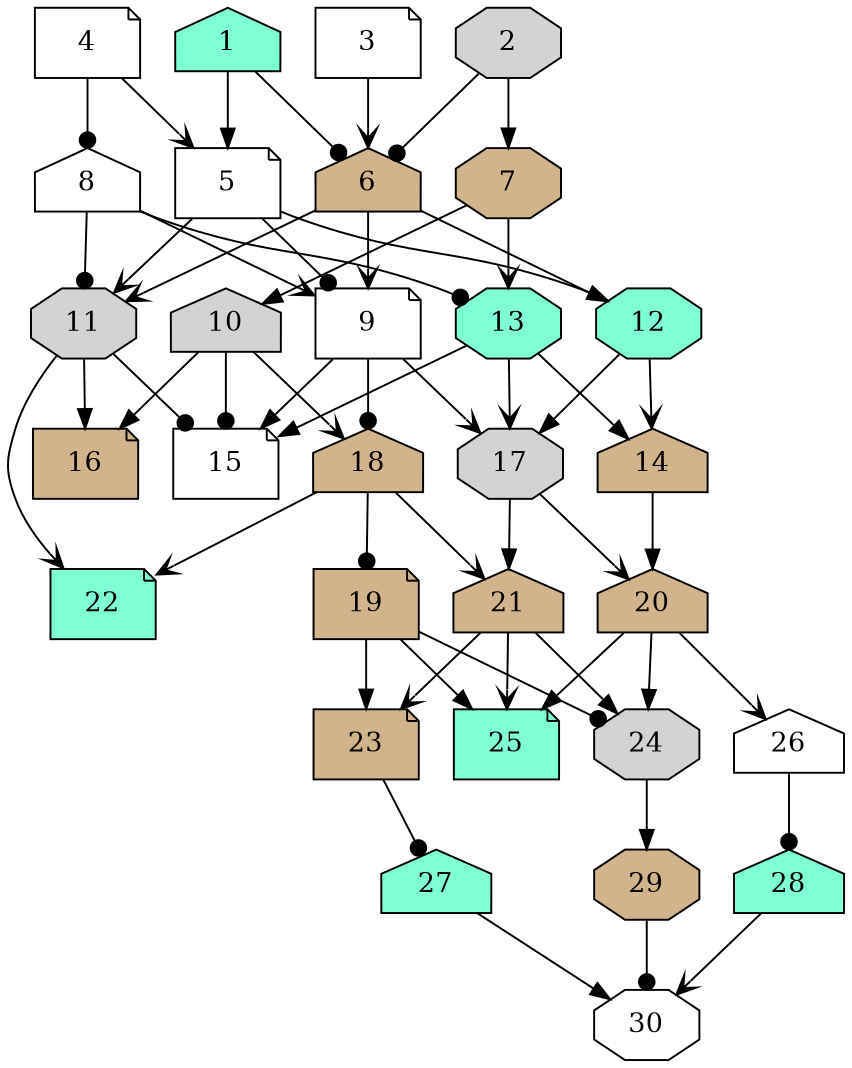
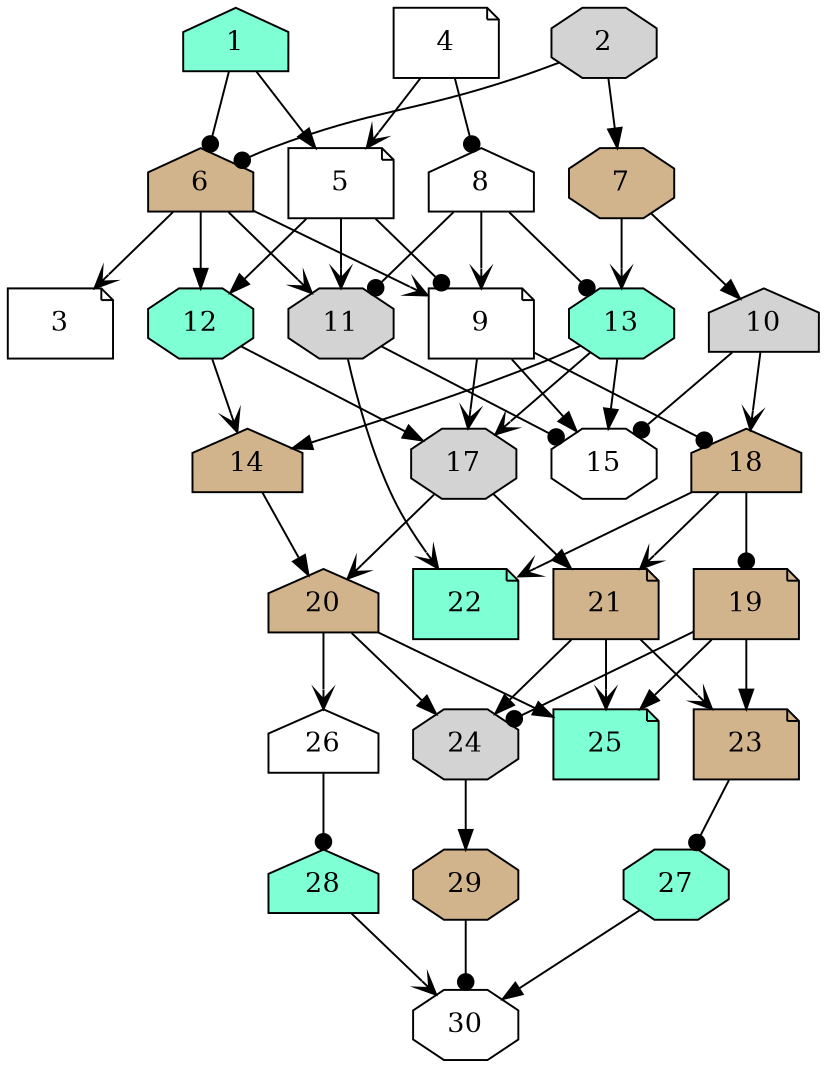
(368, 103) -> (141, 243)
(86, 464) -> none
(226, 464) -> (604, 464)
(508, 604) -> (606, 604)
(436, 885) -> (676, 885)
